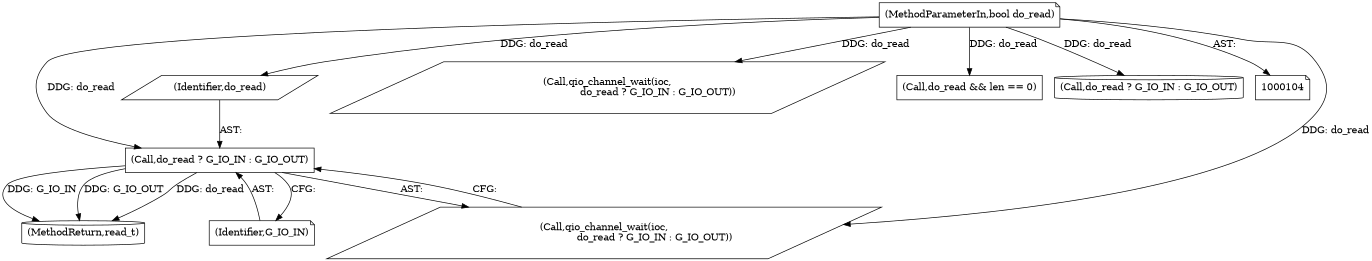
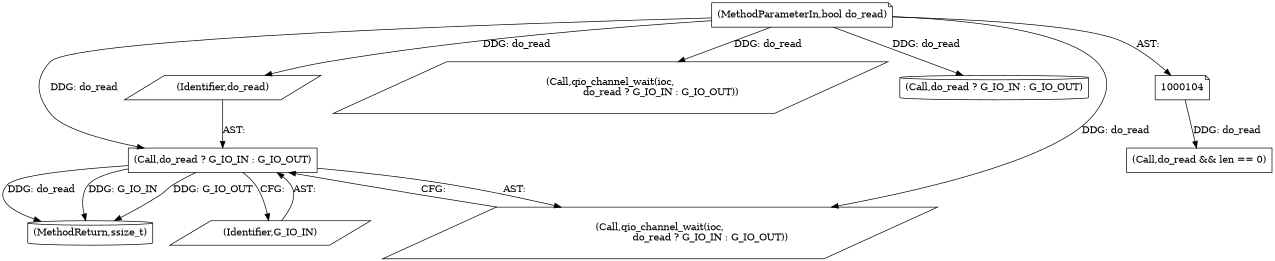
(970, 48) -> (1190, 121)
(83, 233) -> (90, 233)
(262, 233) -> (270, 233)
